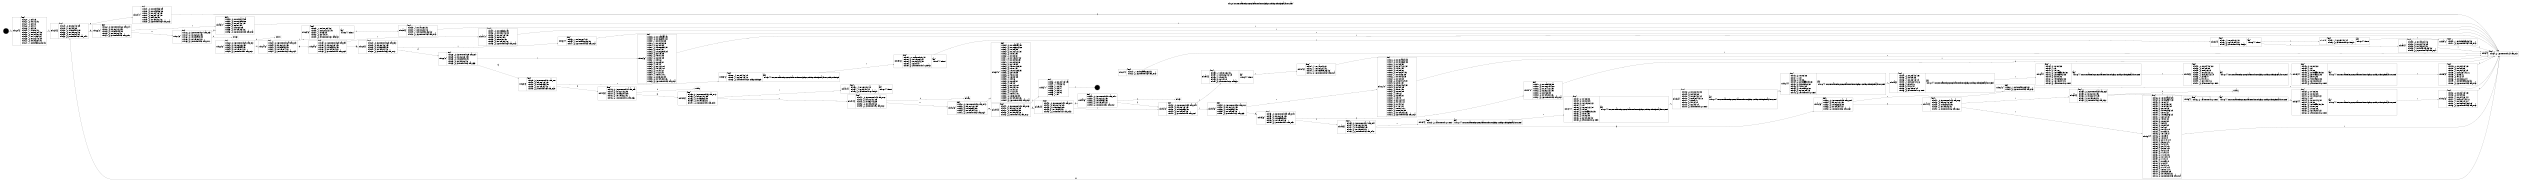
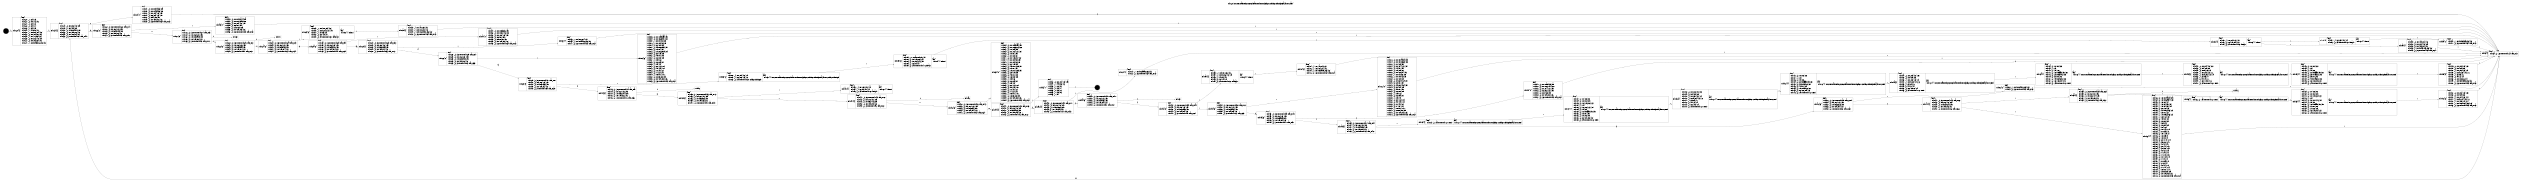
(213, 31) -> (213, 42)
(1116, 110) -> (1103, 93)
